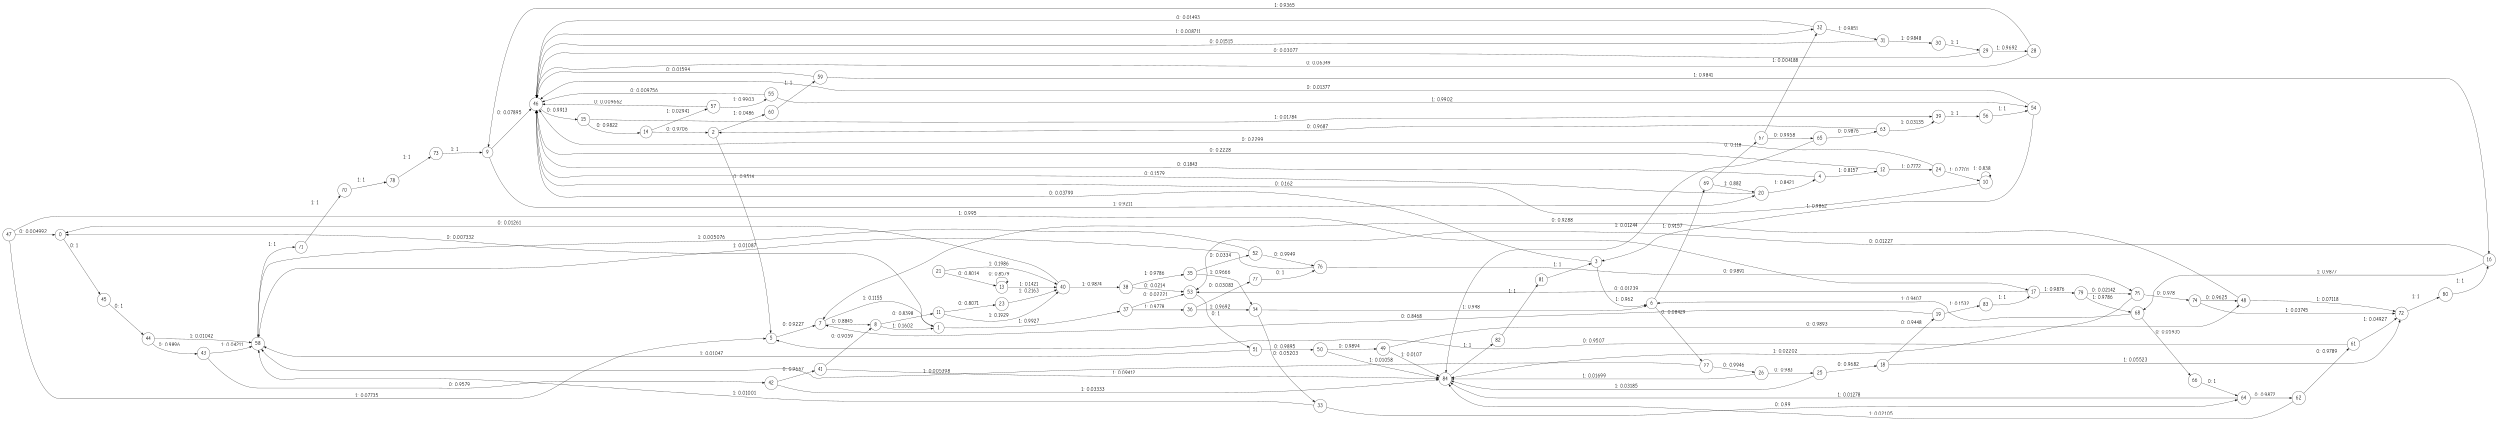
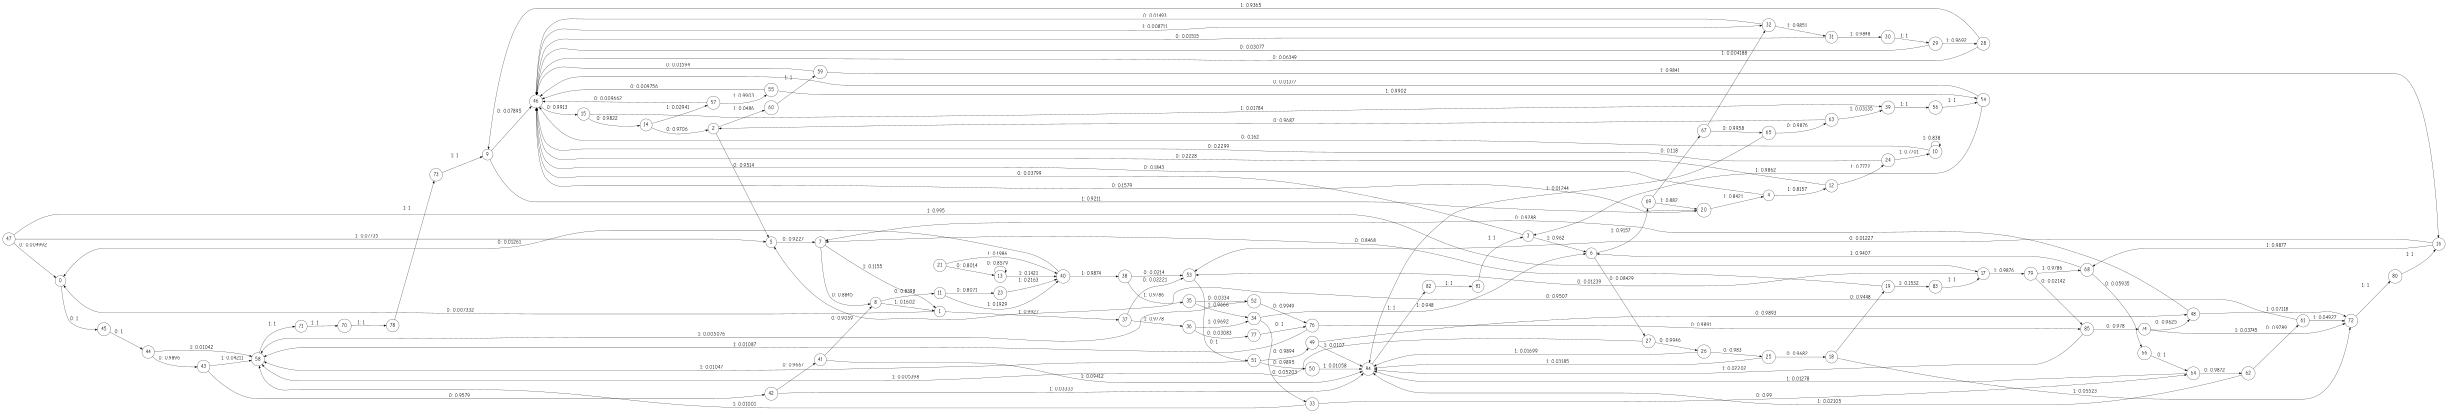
(2137, 294) -> (2087, 329)
(1351, 349) -> (1285, 358)
